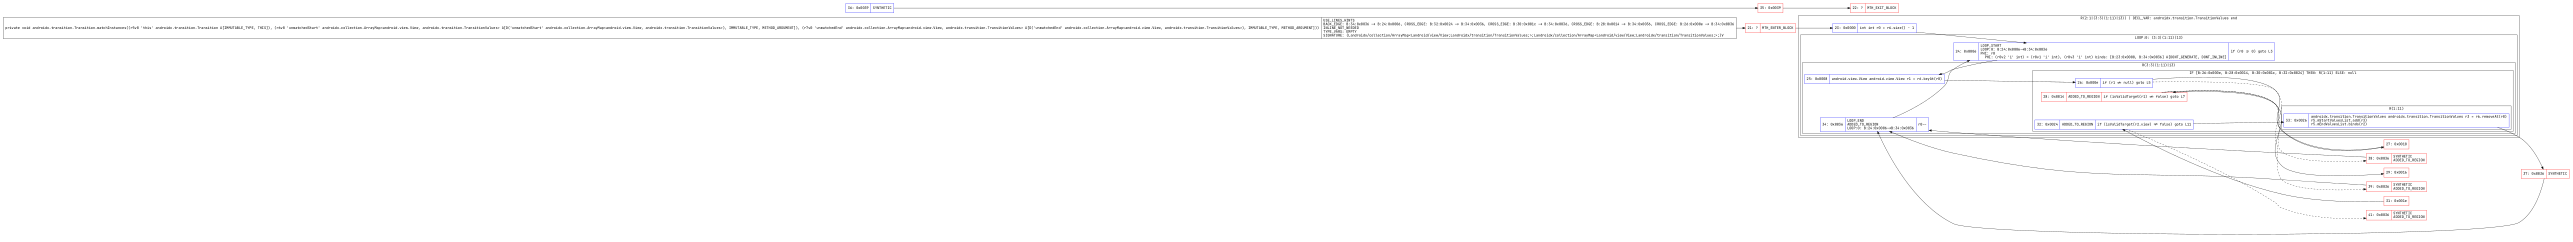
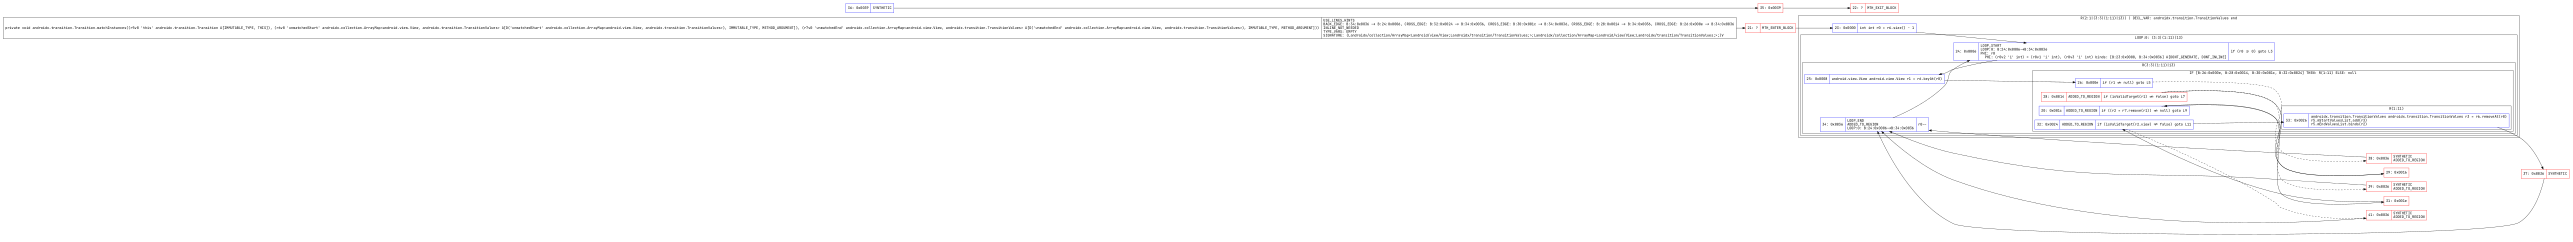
none -> (2114, 111)
(2396, 144) -> none
none -> (2116, 215)
